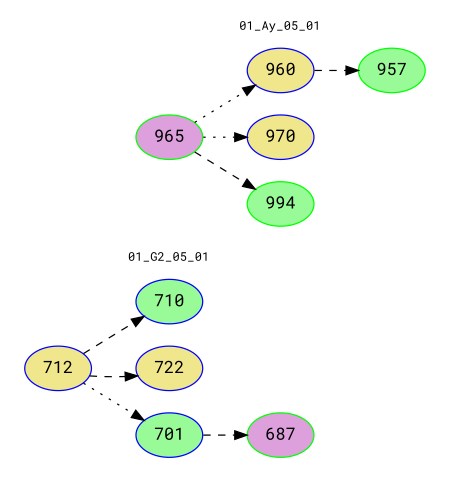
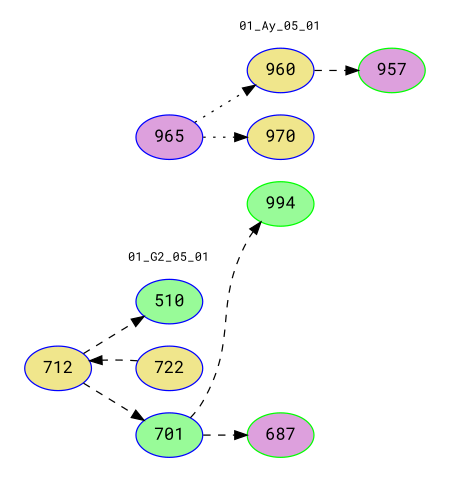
(392, 70) -> (392, 70)
(169, 137) -> (169, 137)
(220, 167) -> (225, 326)
(169, 302) -> (169, 302)
(107, 377) -> (120, 360)
(108, 398) -> (108, 398)
